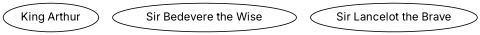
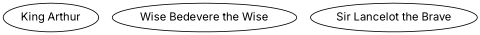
(205, 18) -> (205, 18)
